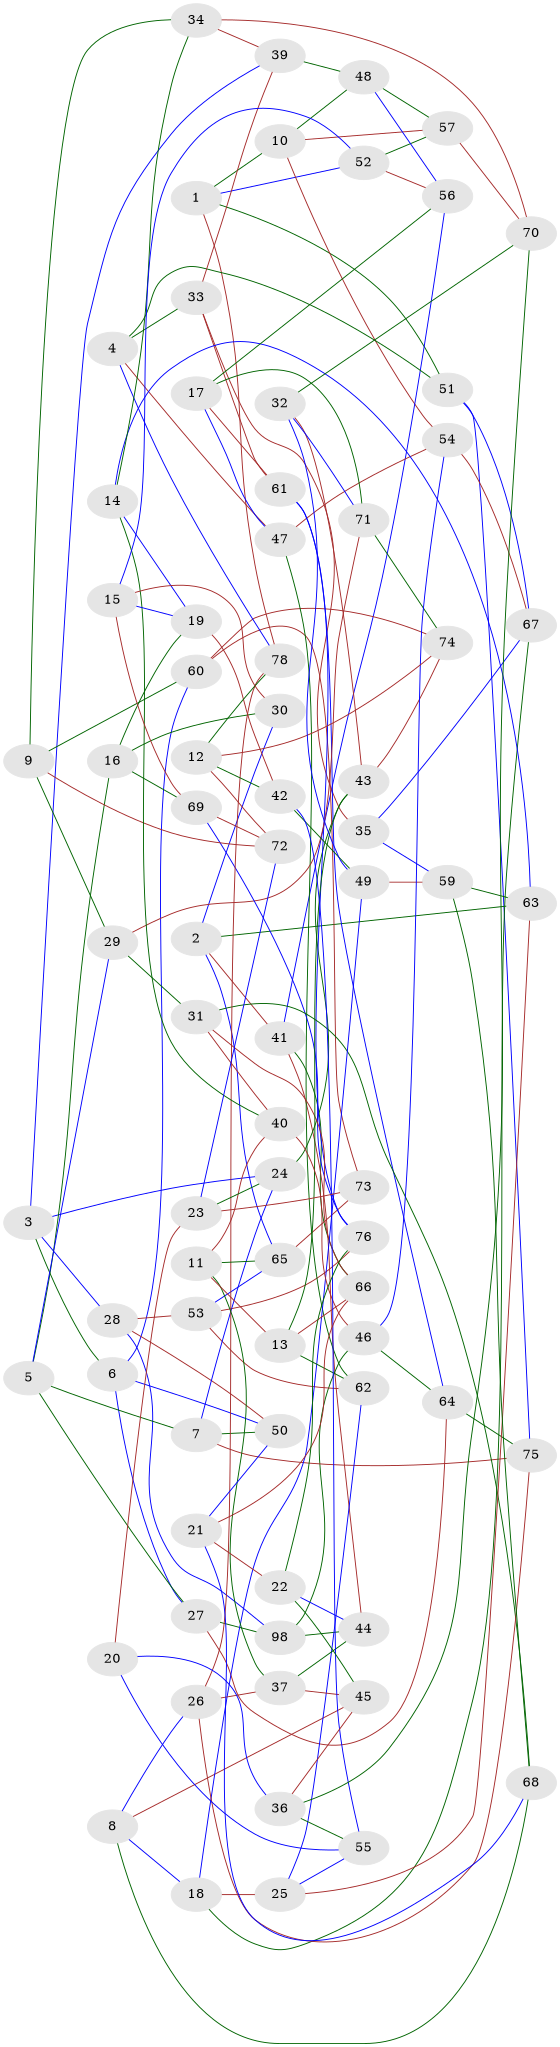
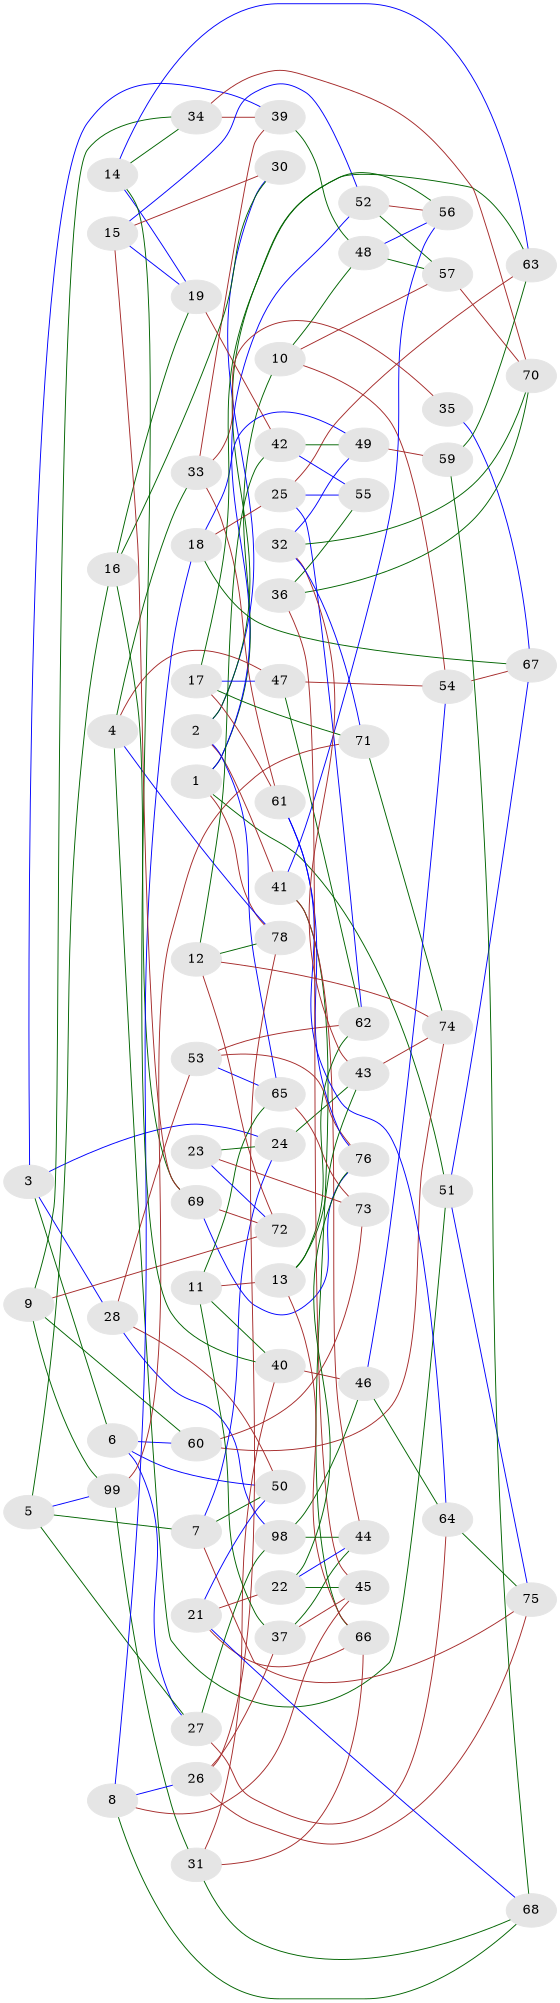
(406, 857) -> none
(113, 943) -> (113, 1491)
(240, 1185) -> (232, 1321)
(113, 1659) -> none
